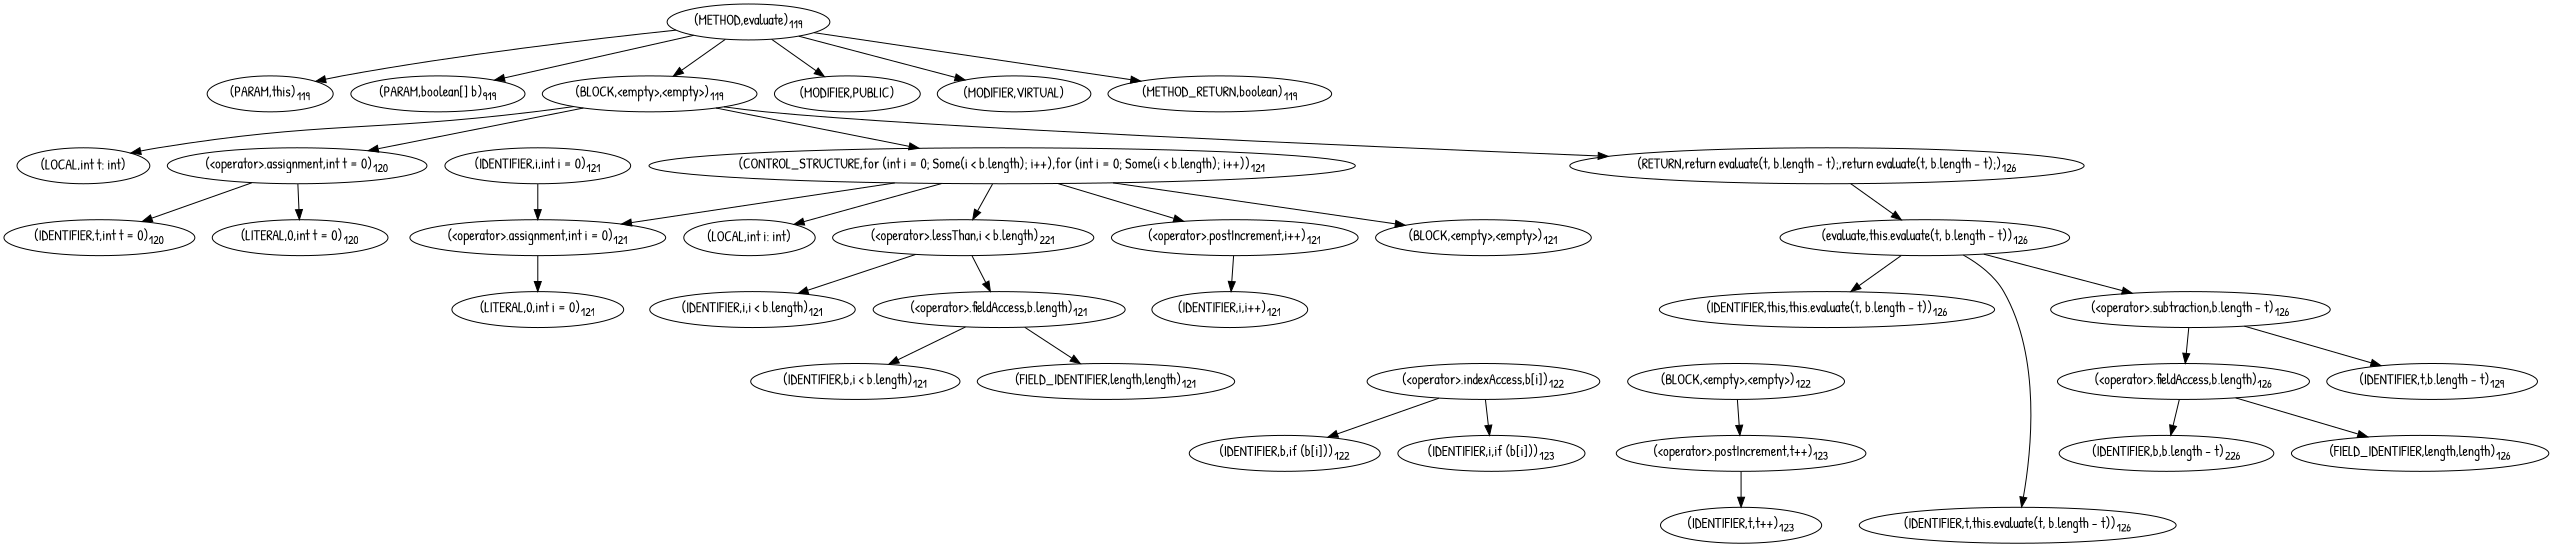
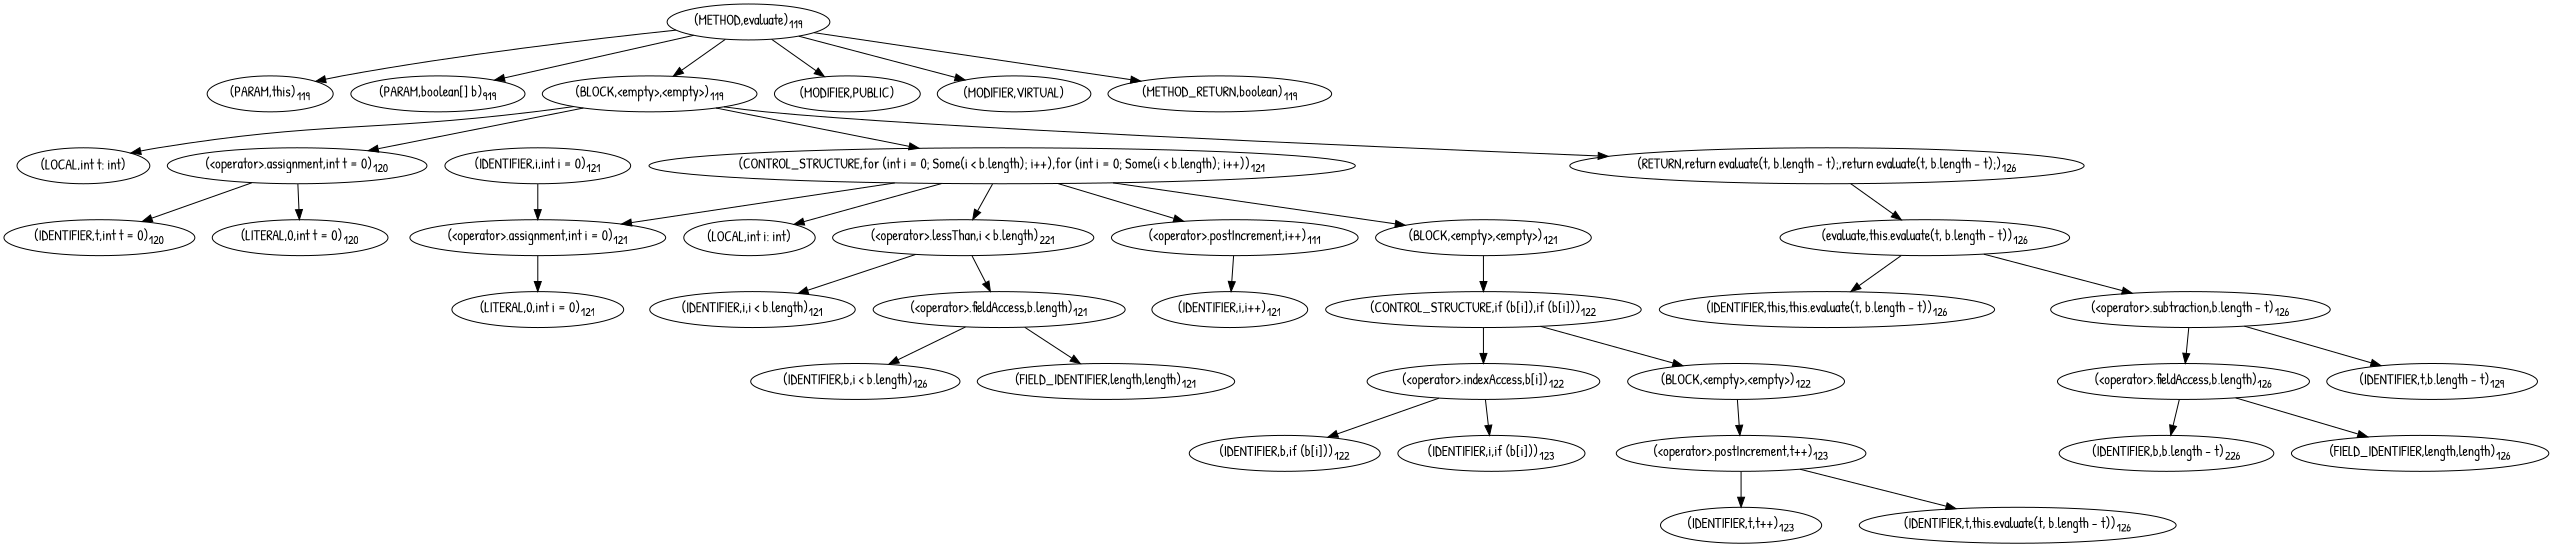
(1314, 236) -> (1314, 236)
none -> (1483, 310)
(2027, 365) -> (1873, 488)
(920, 380) -> (920, 380)
